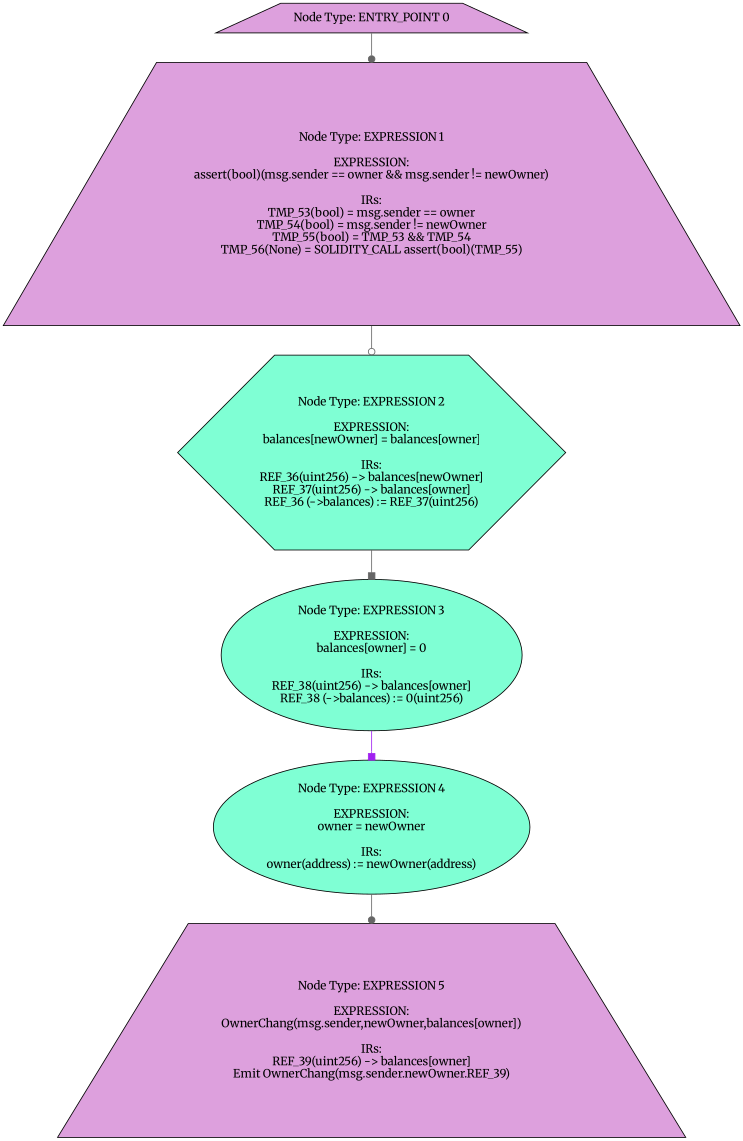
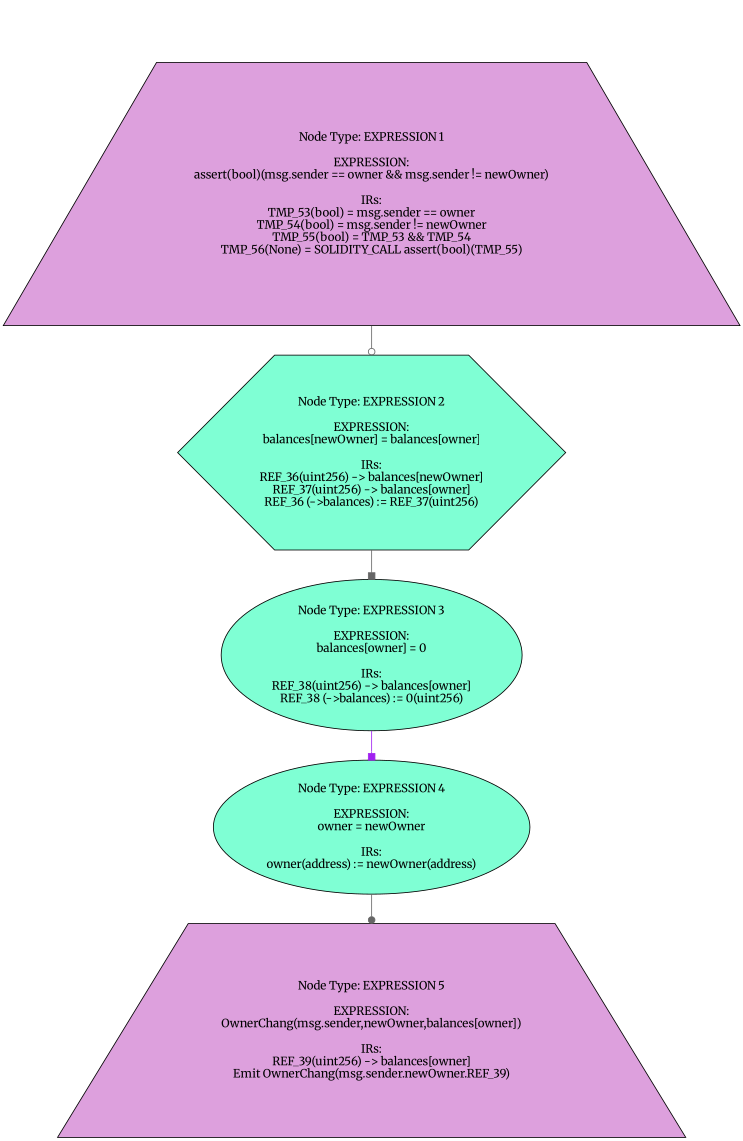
(372, 18) -> none
